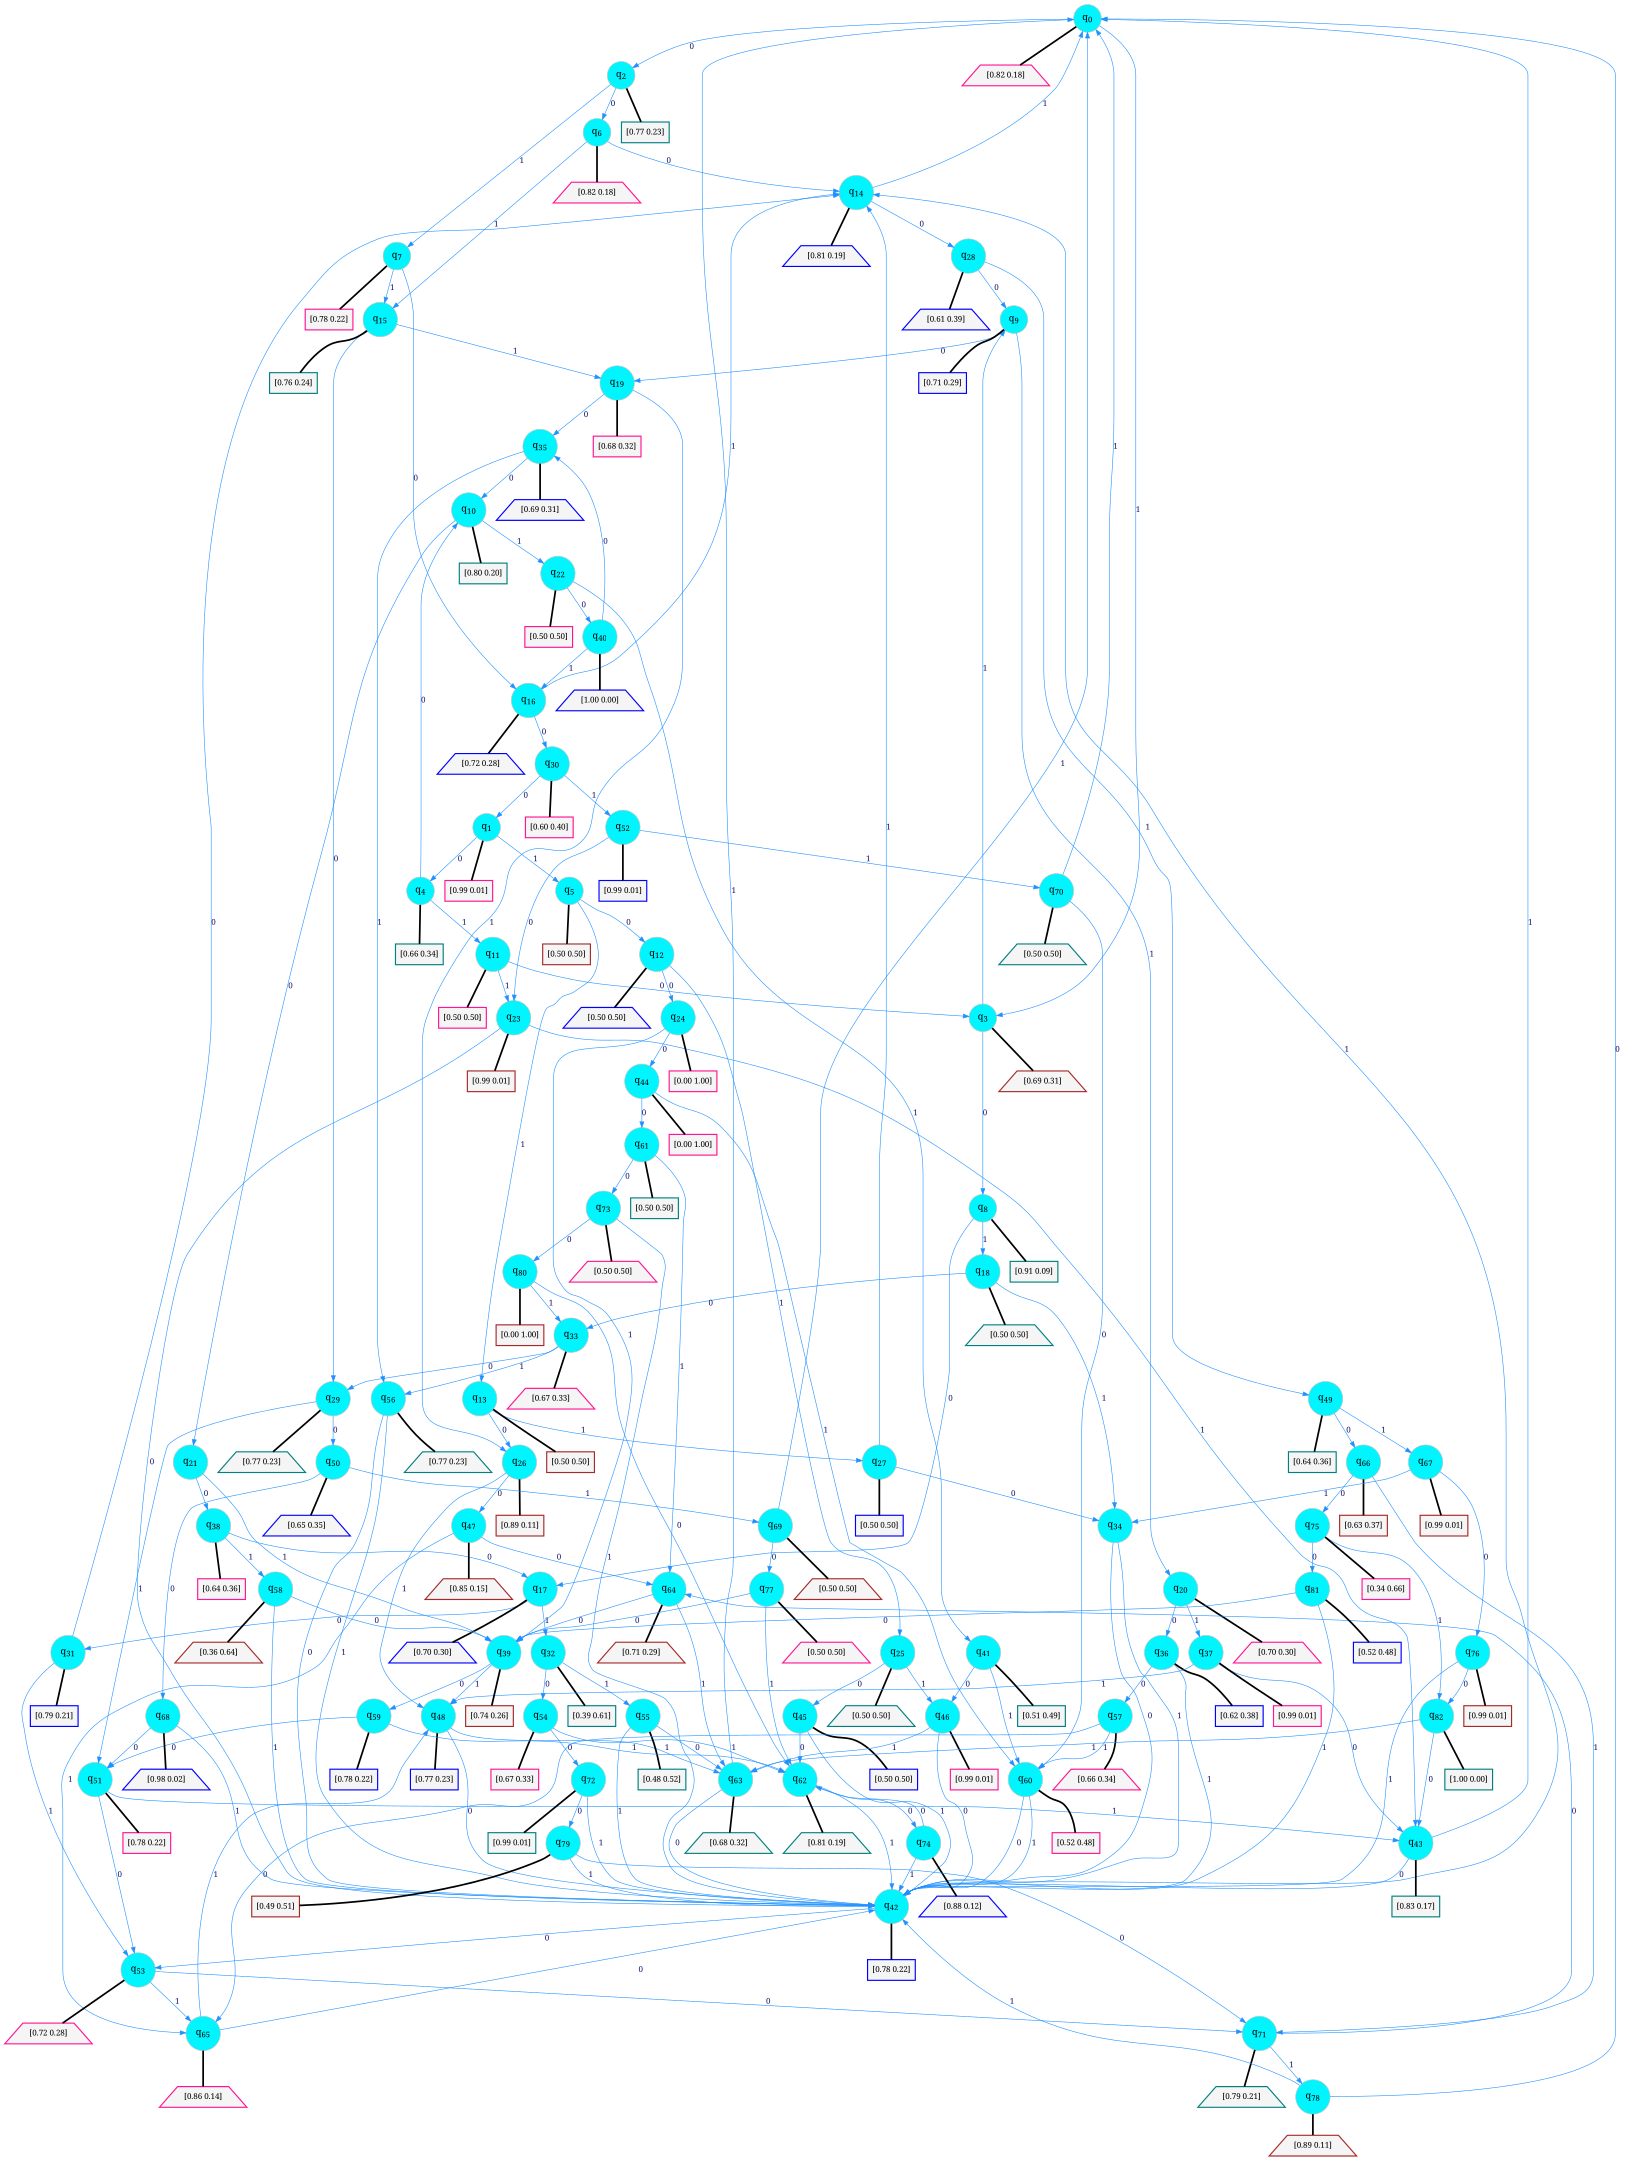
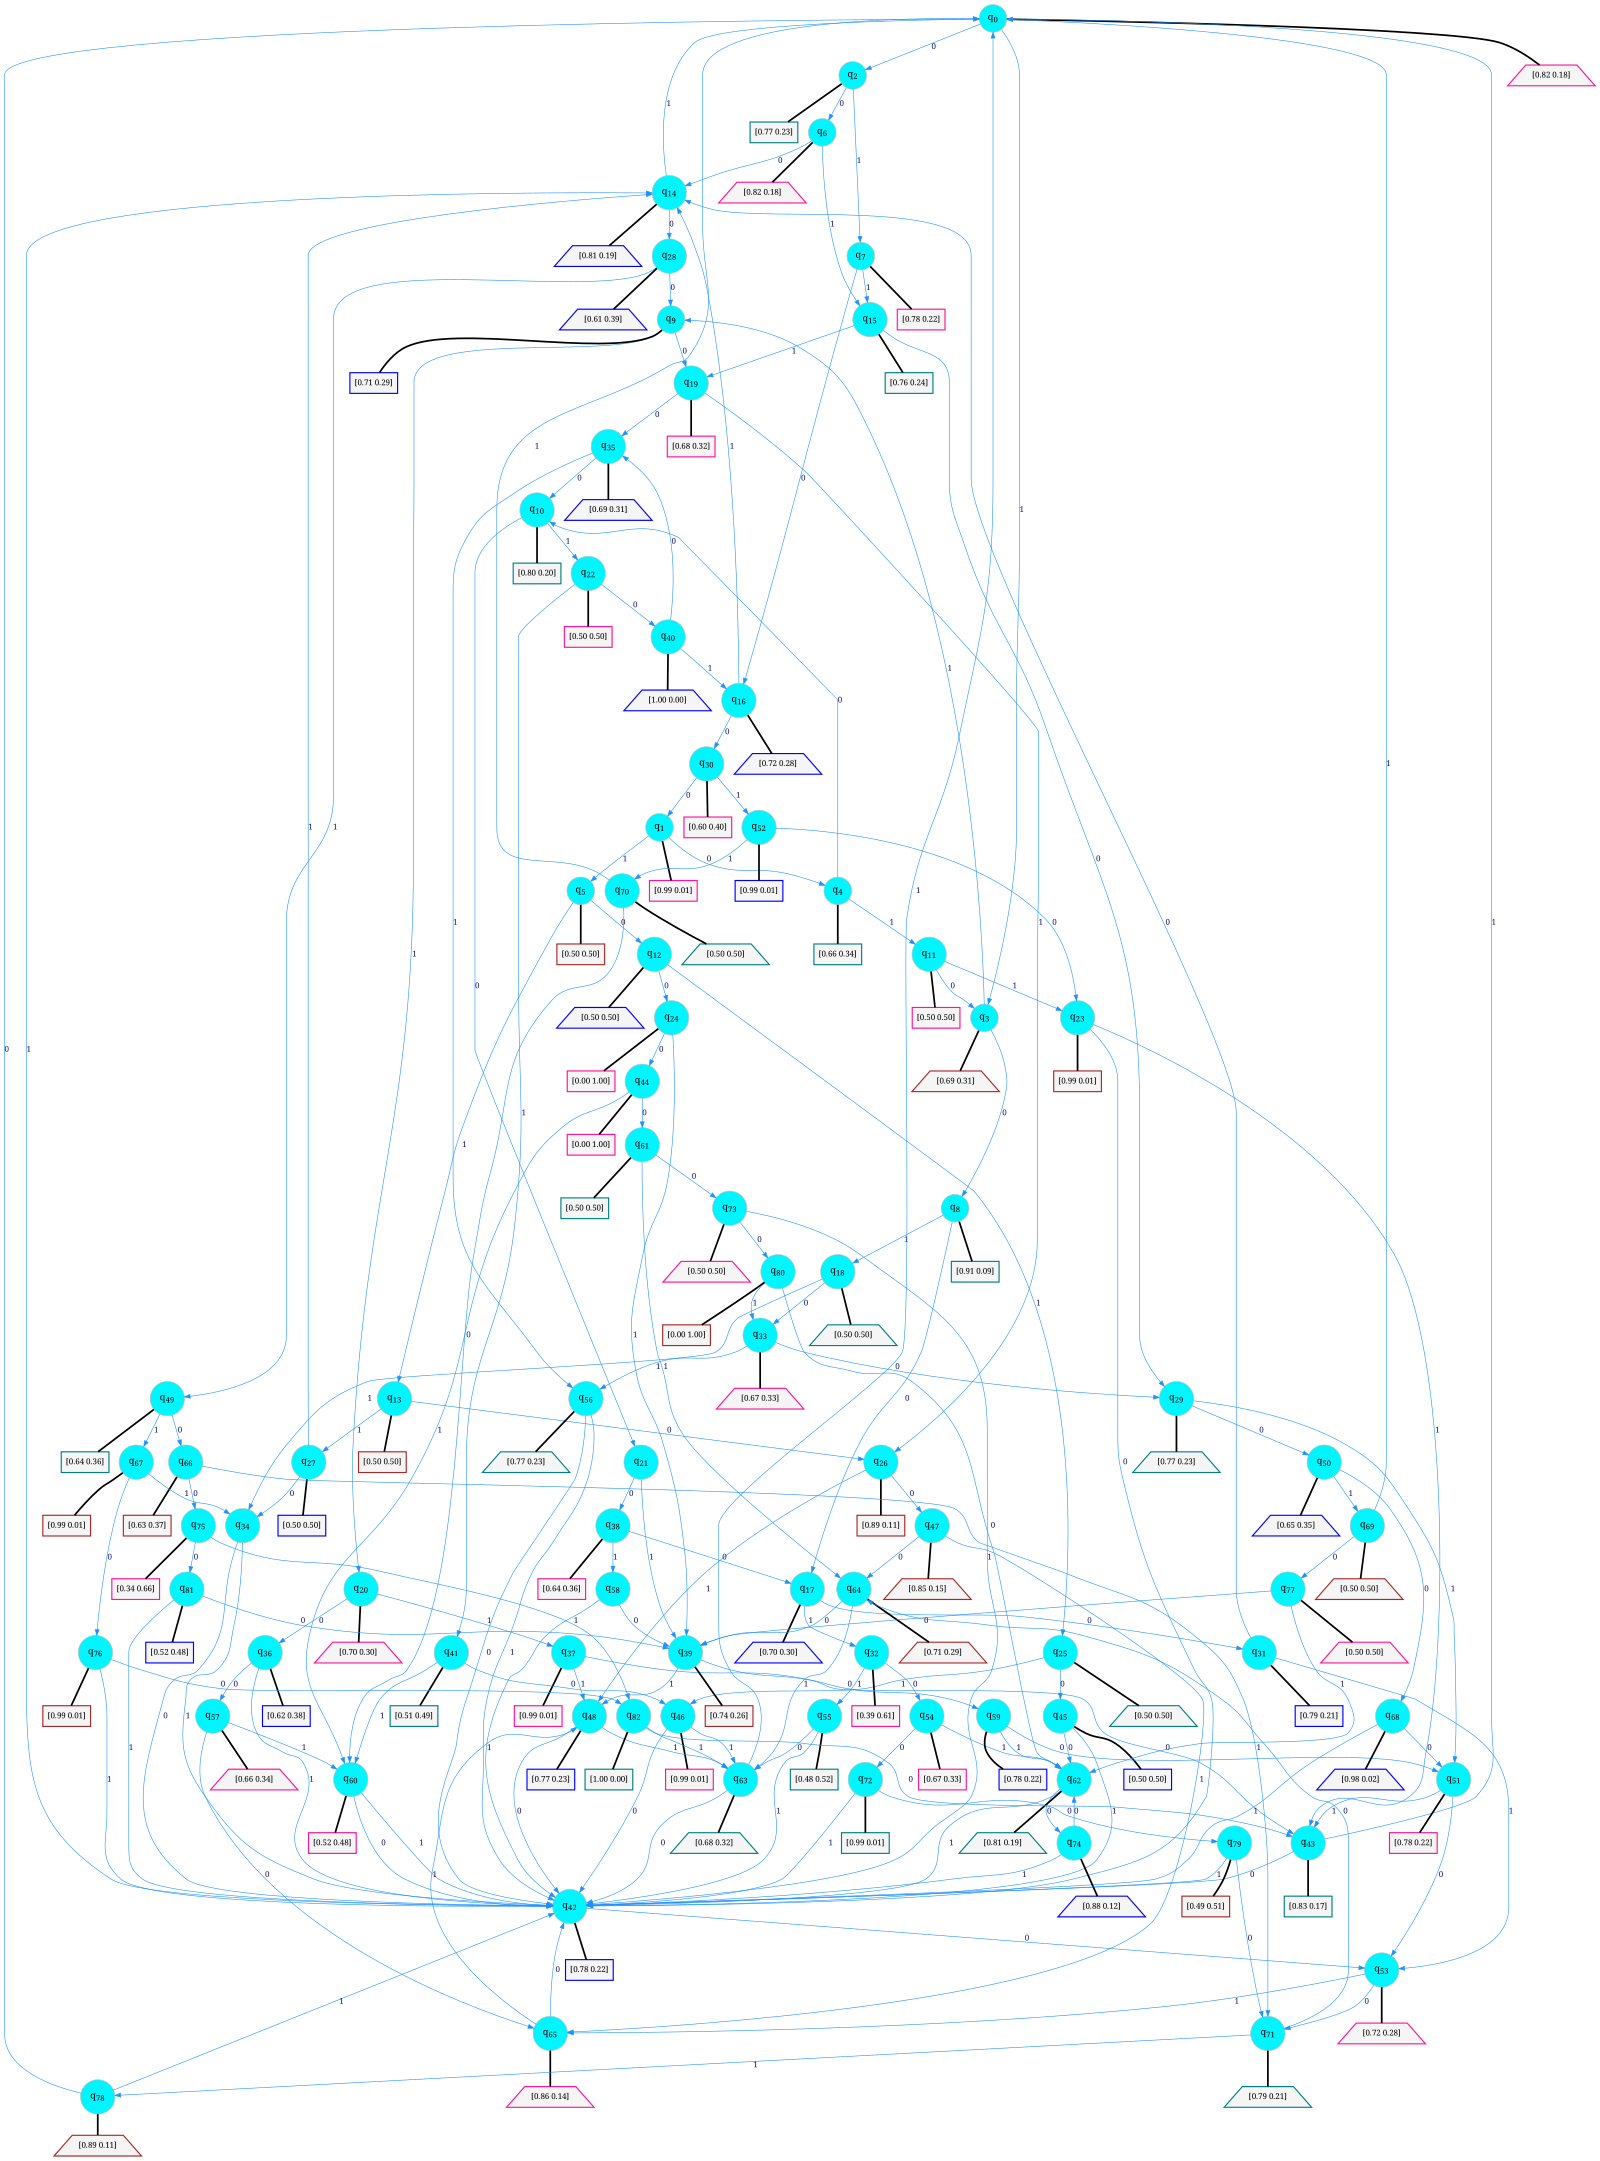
(219, 1653) -> none
(592, 1716) -> (876, 1716)
